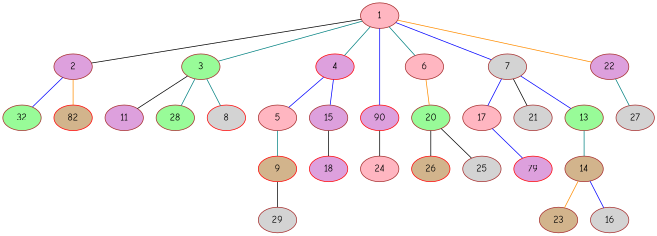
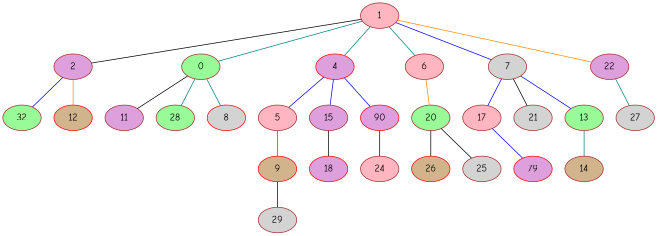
(201, 67) -> (201, 67)
(380, 67) -> (357, 92)
(73, 118) -> (73, 118)
(559, 220) -> none
(610, 220) -> none
